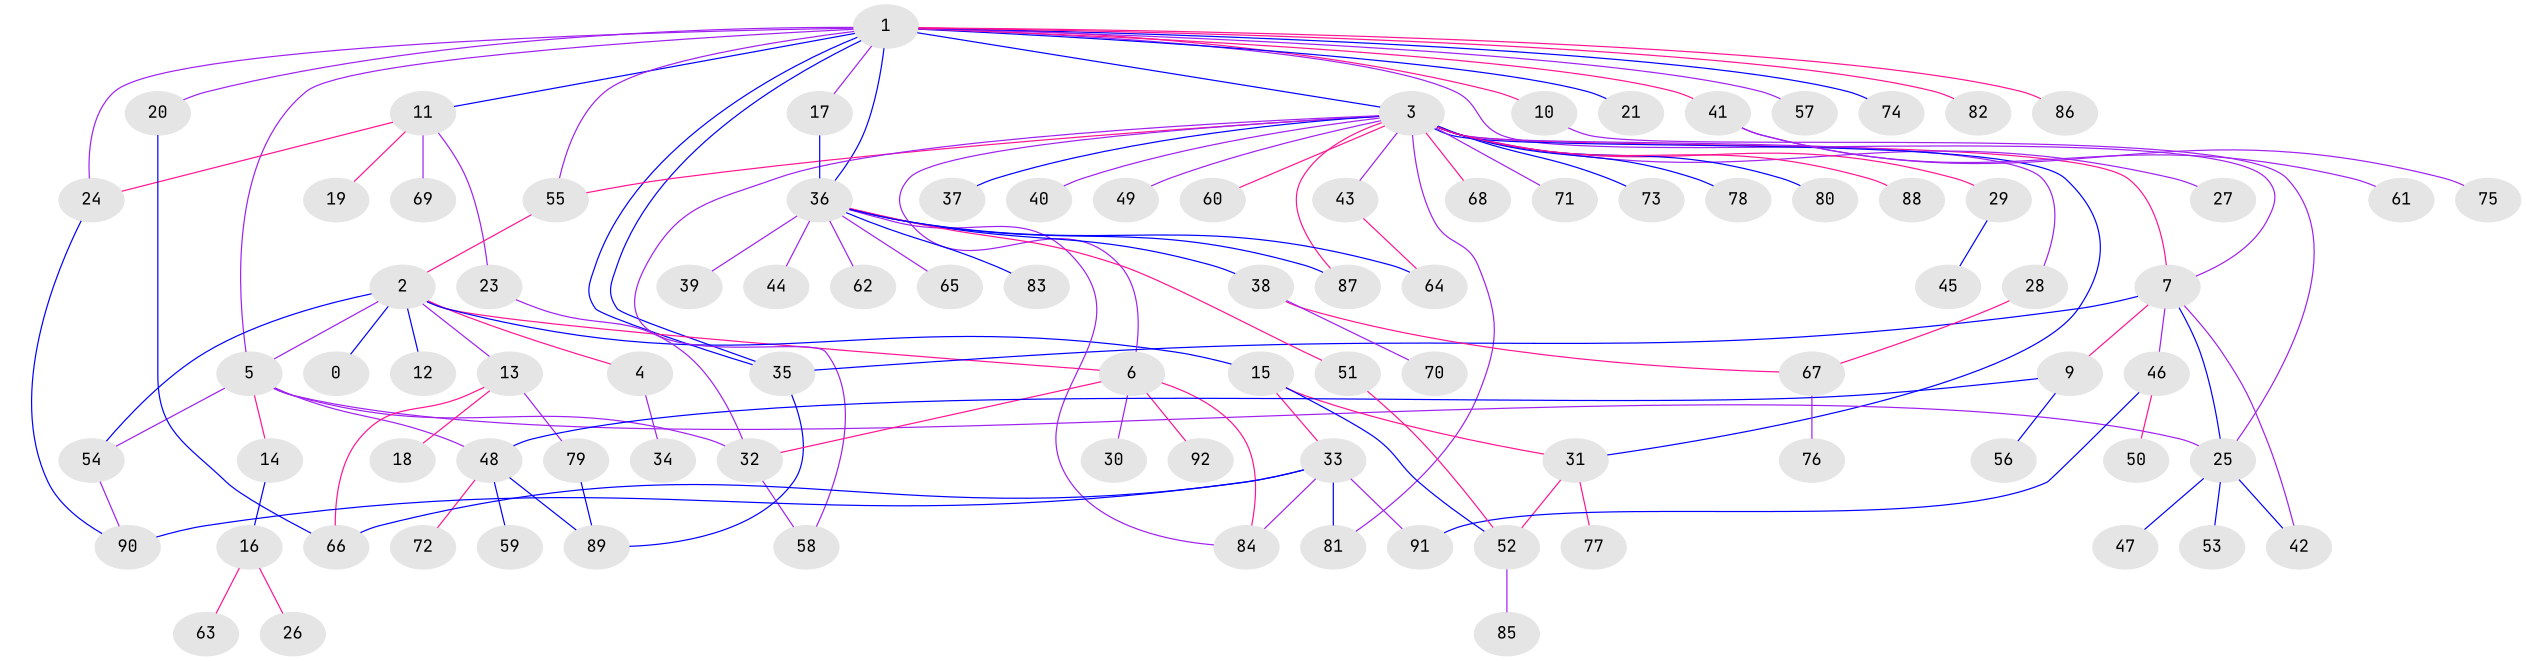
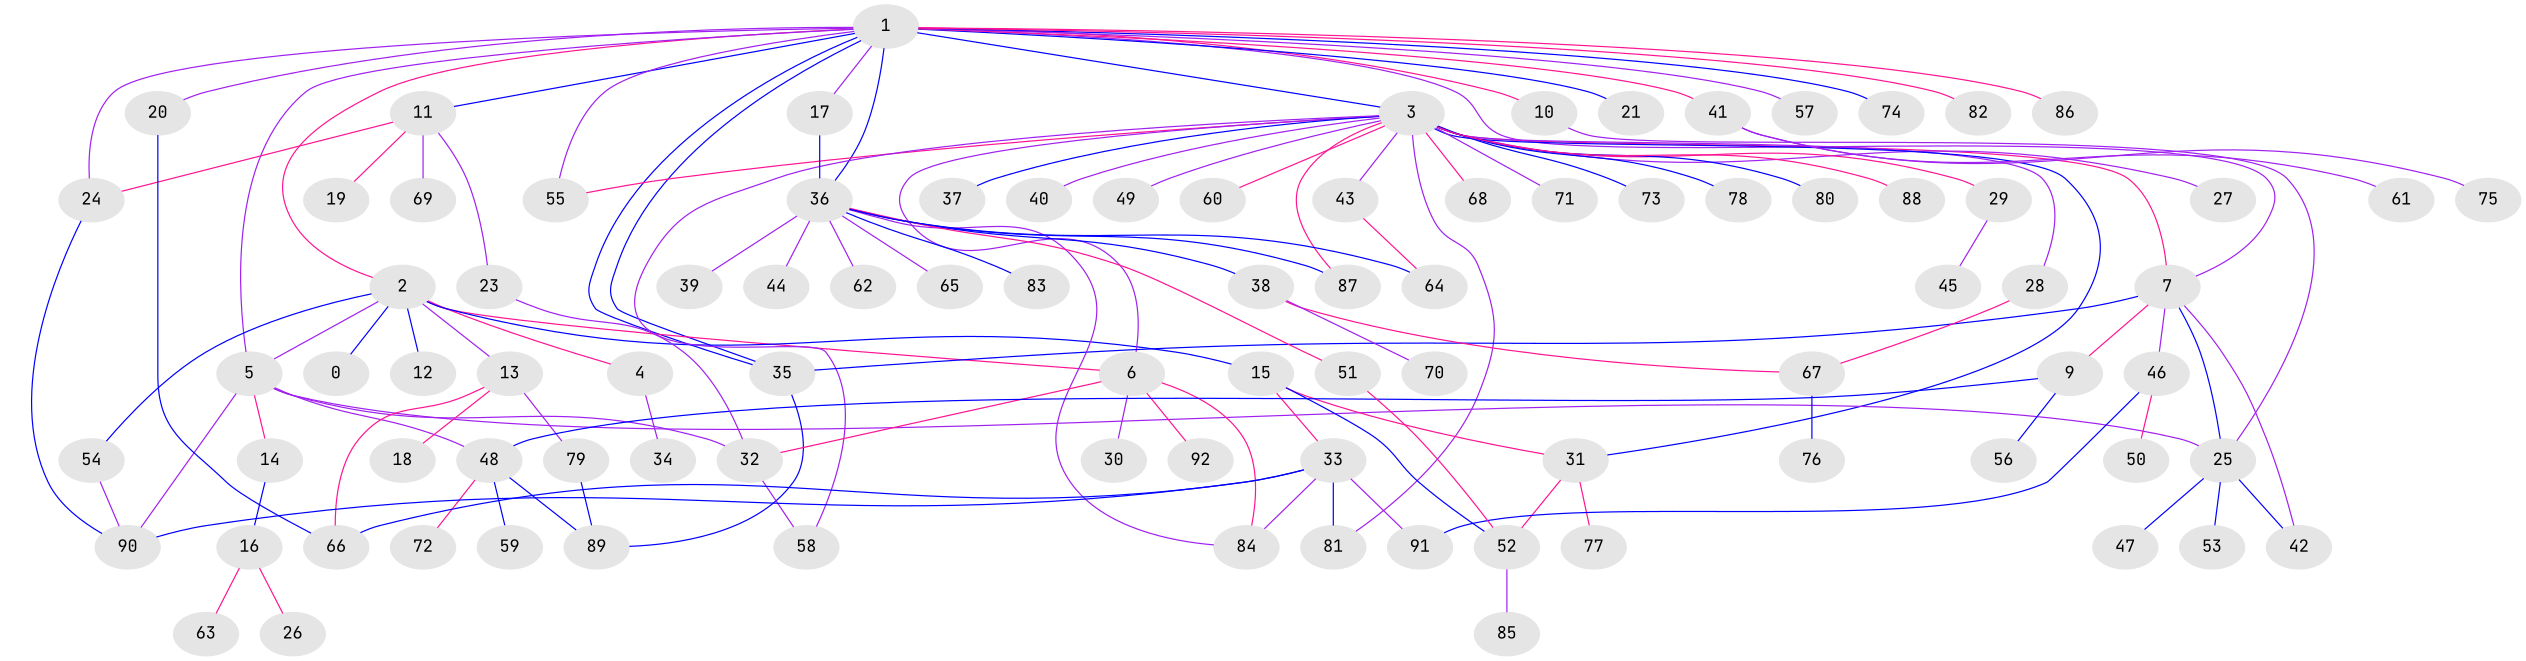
(1974, 243) -> (1974, 243)
(477, 245) -> (476, 65)
(176, 414) -> (189, 461)
(1812, 426) -> (1812, 426)
